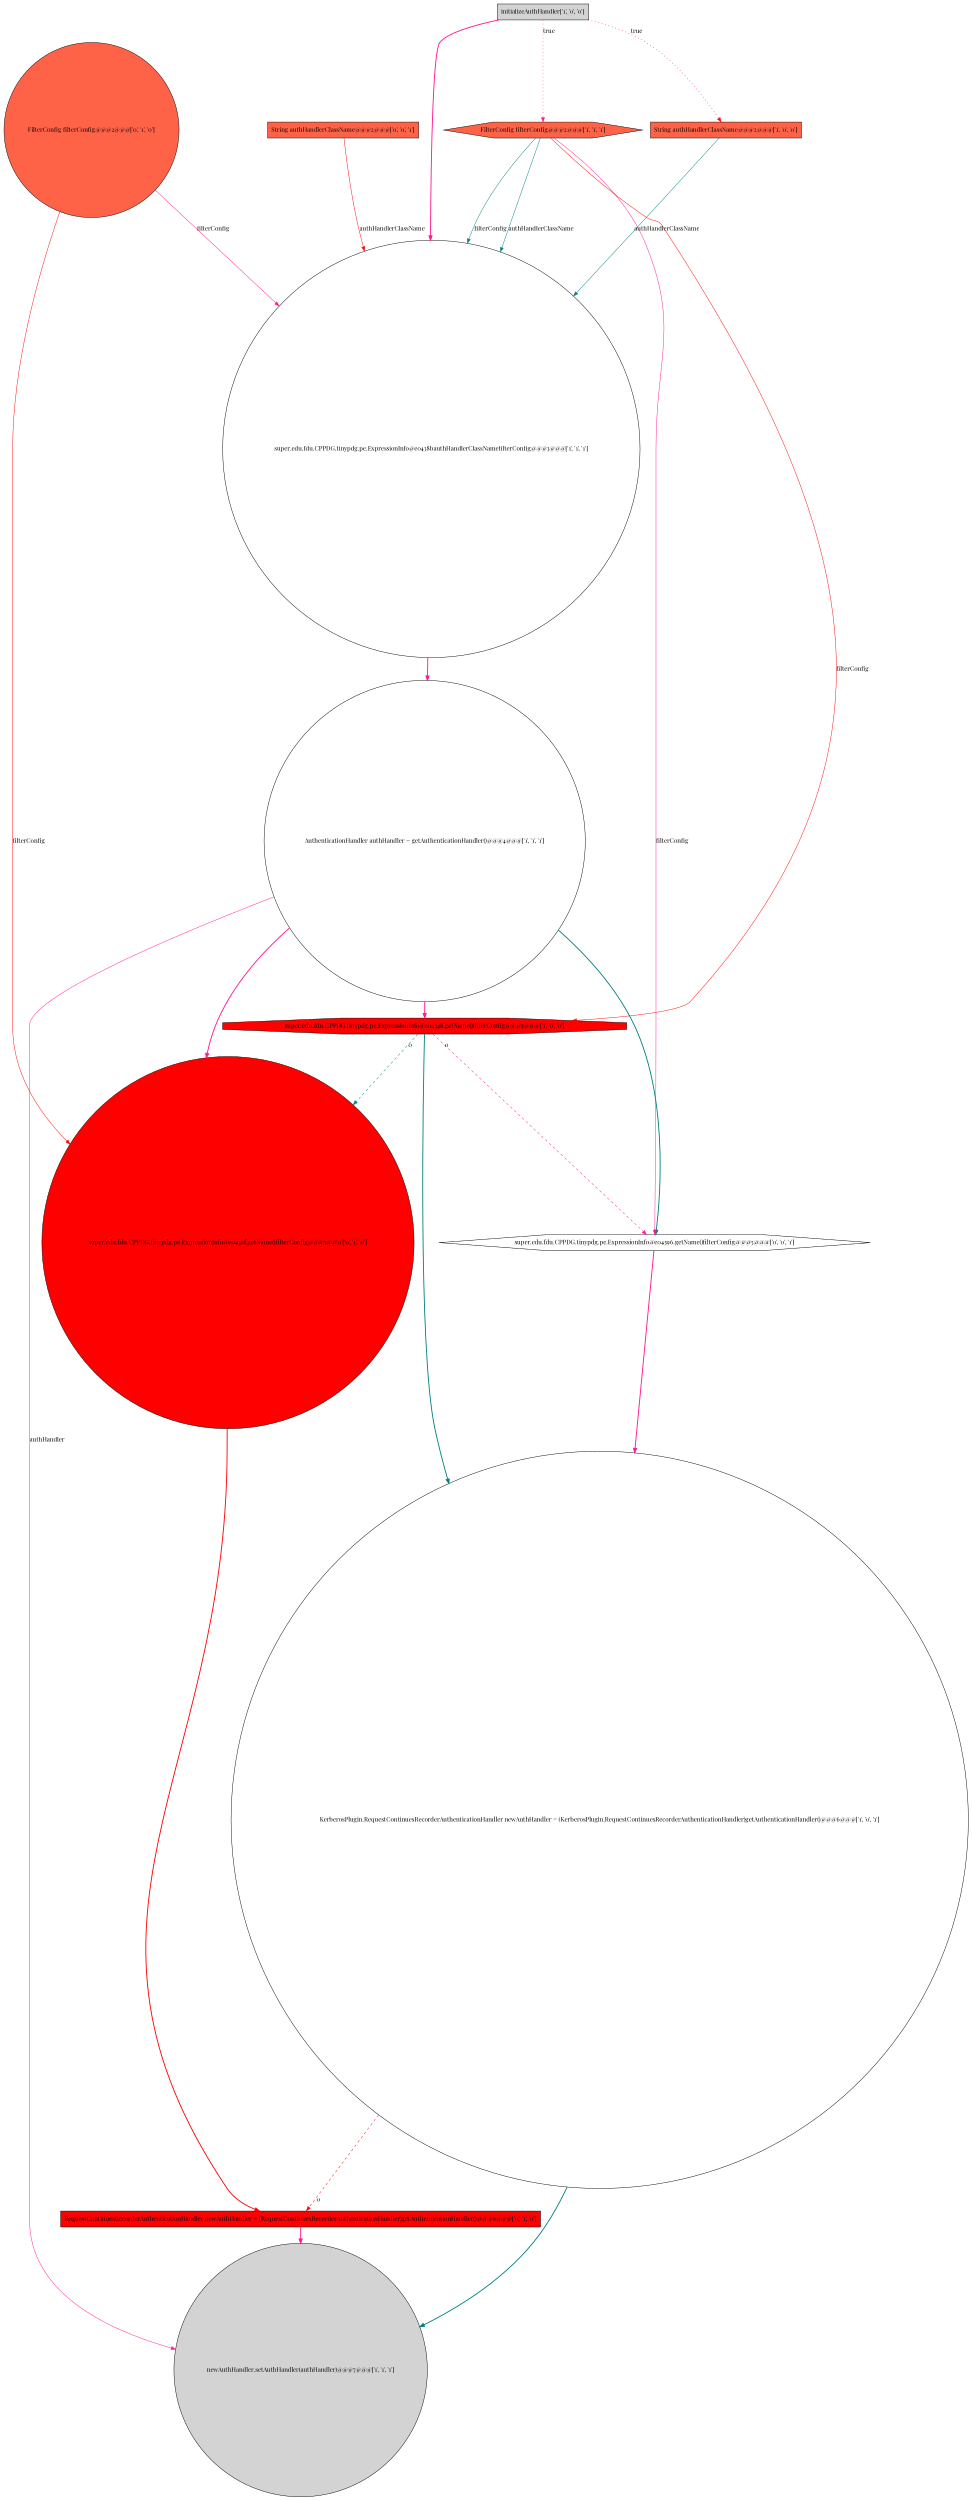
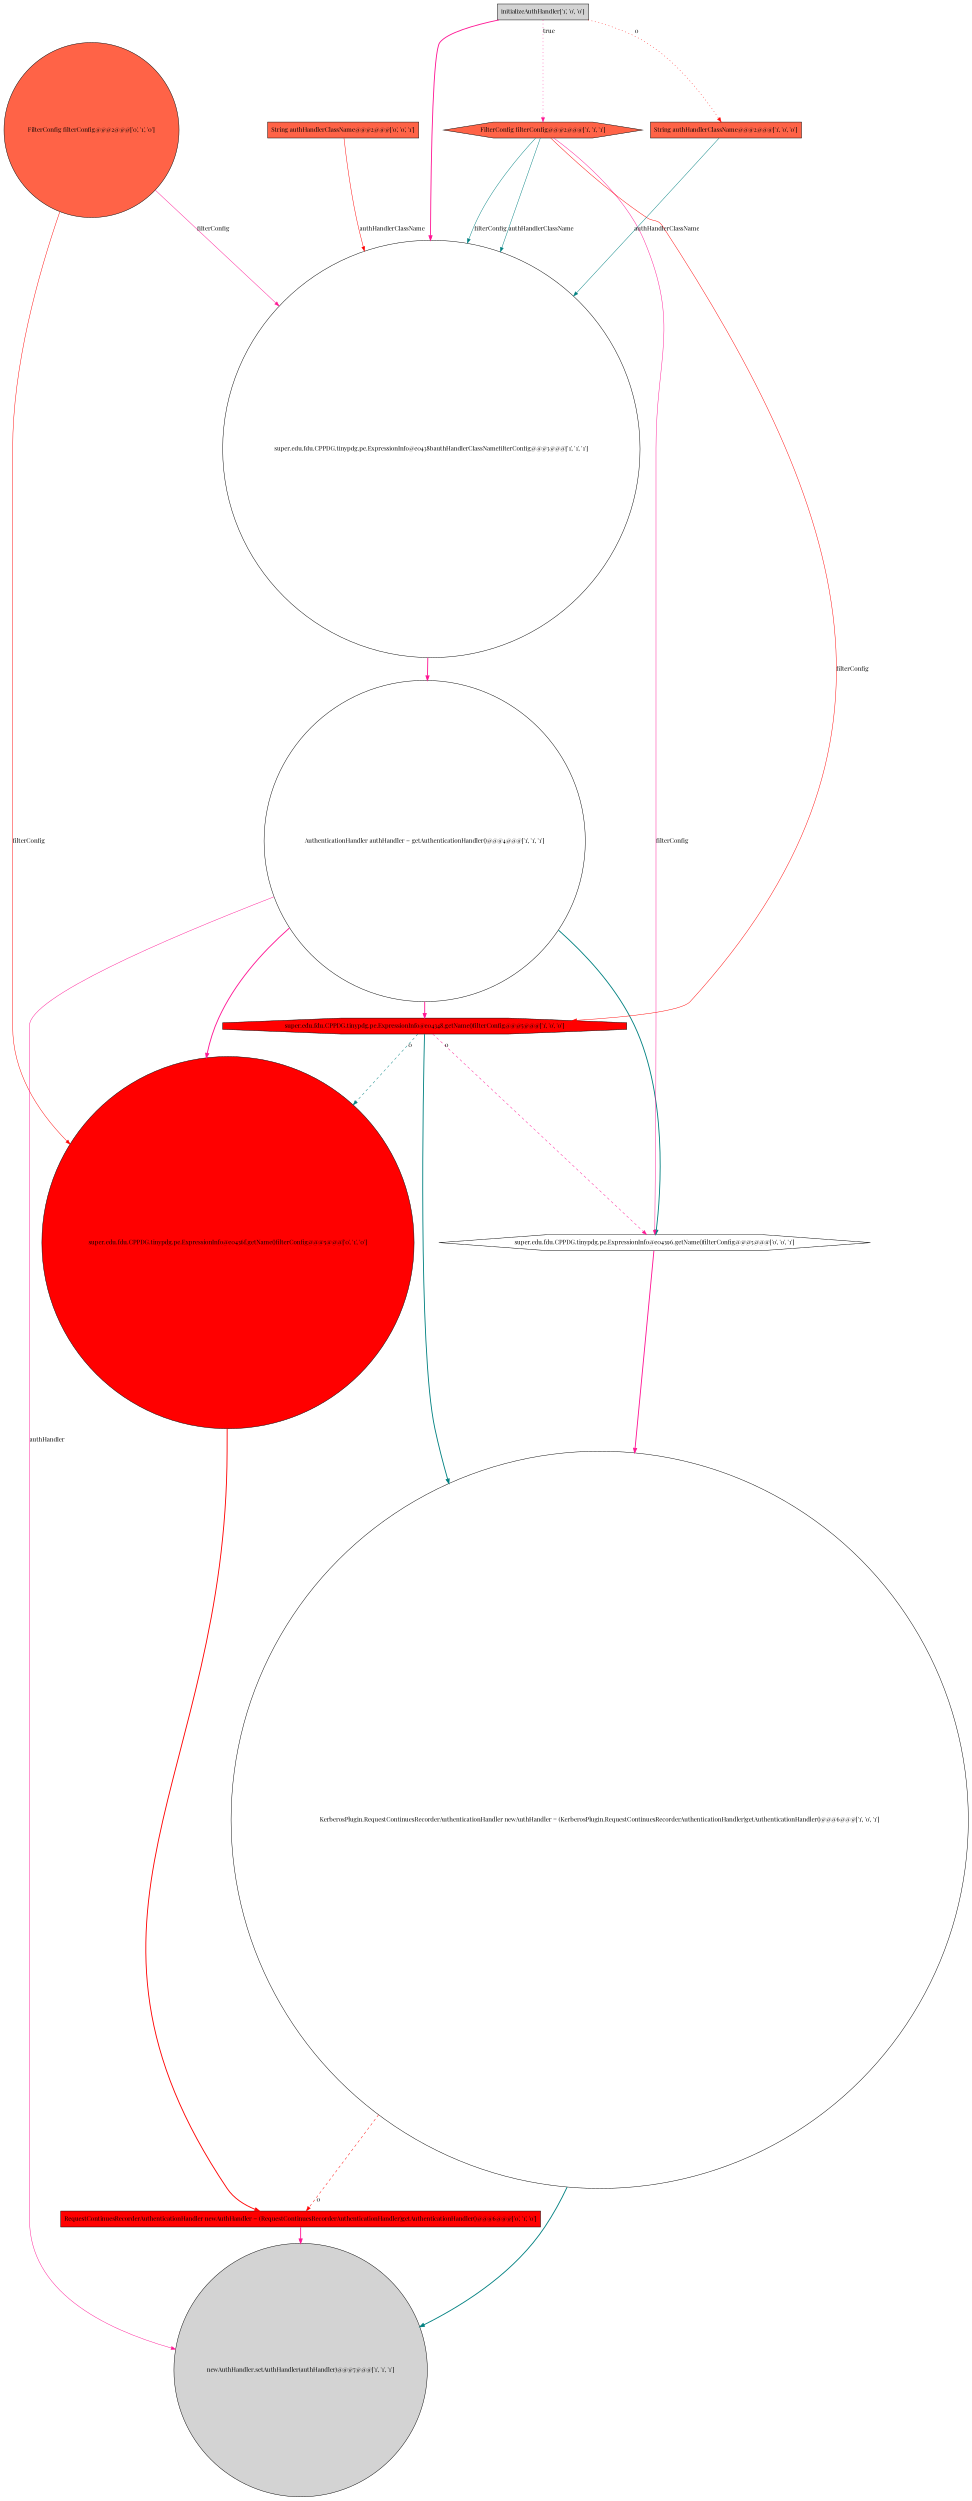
(637, 31) -> (637, 31)
